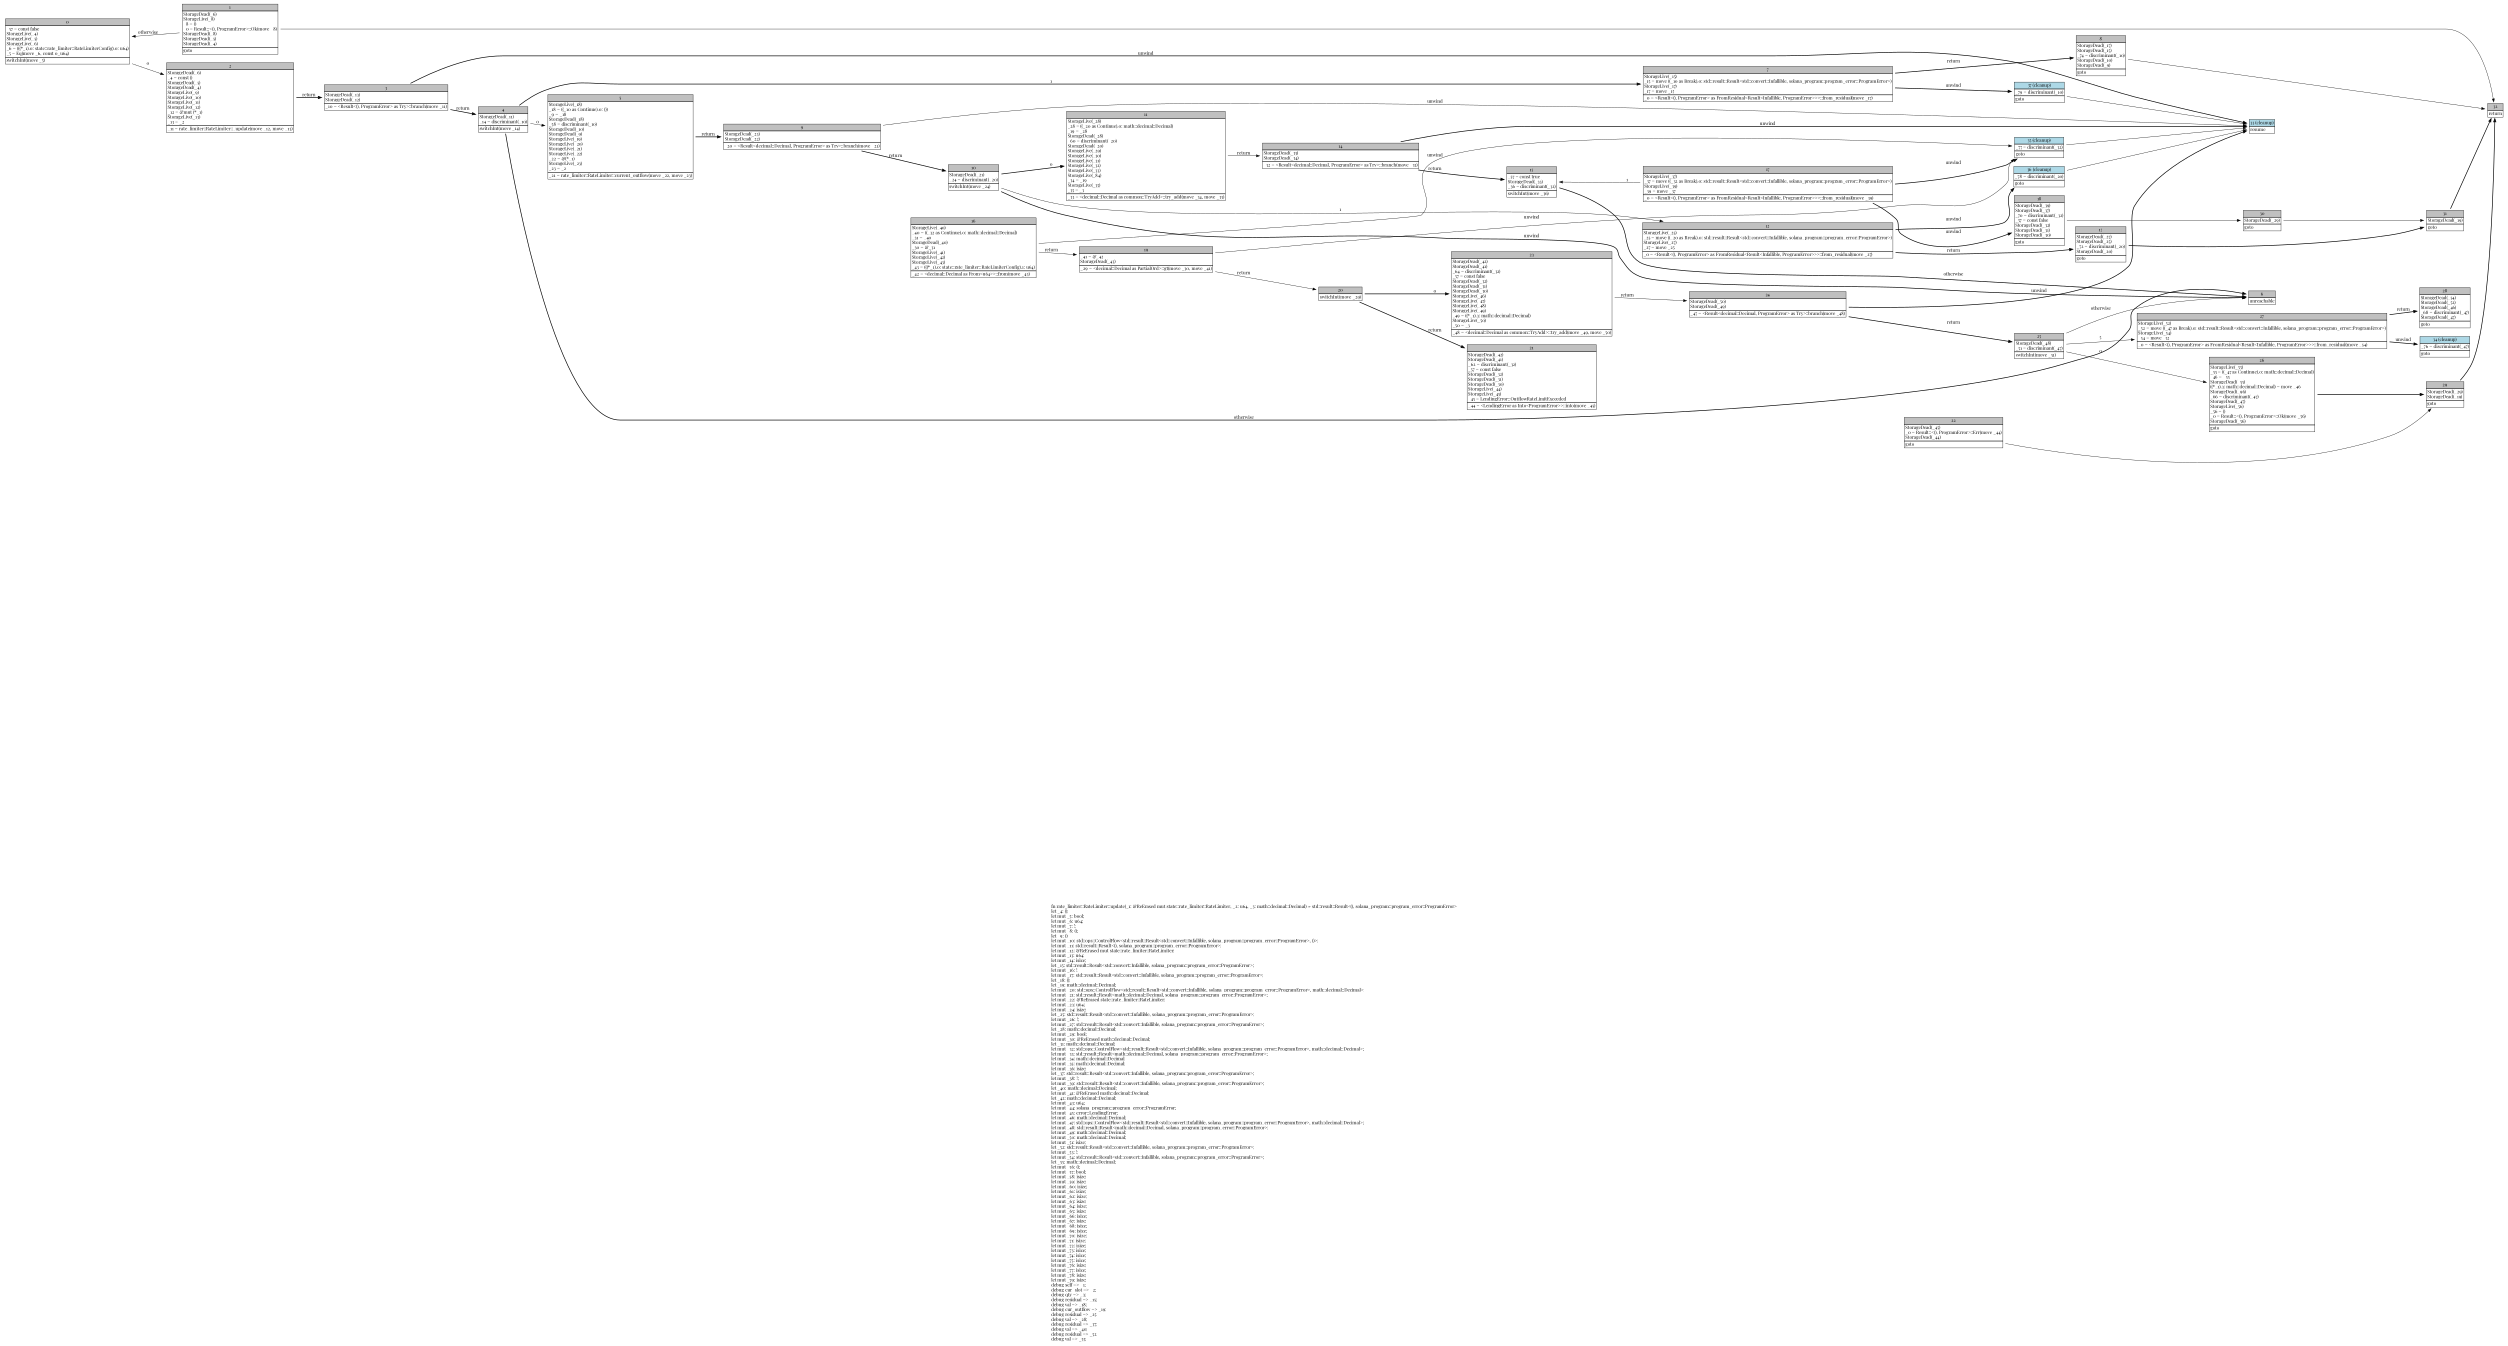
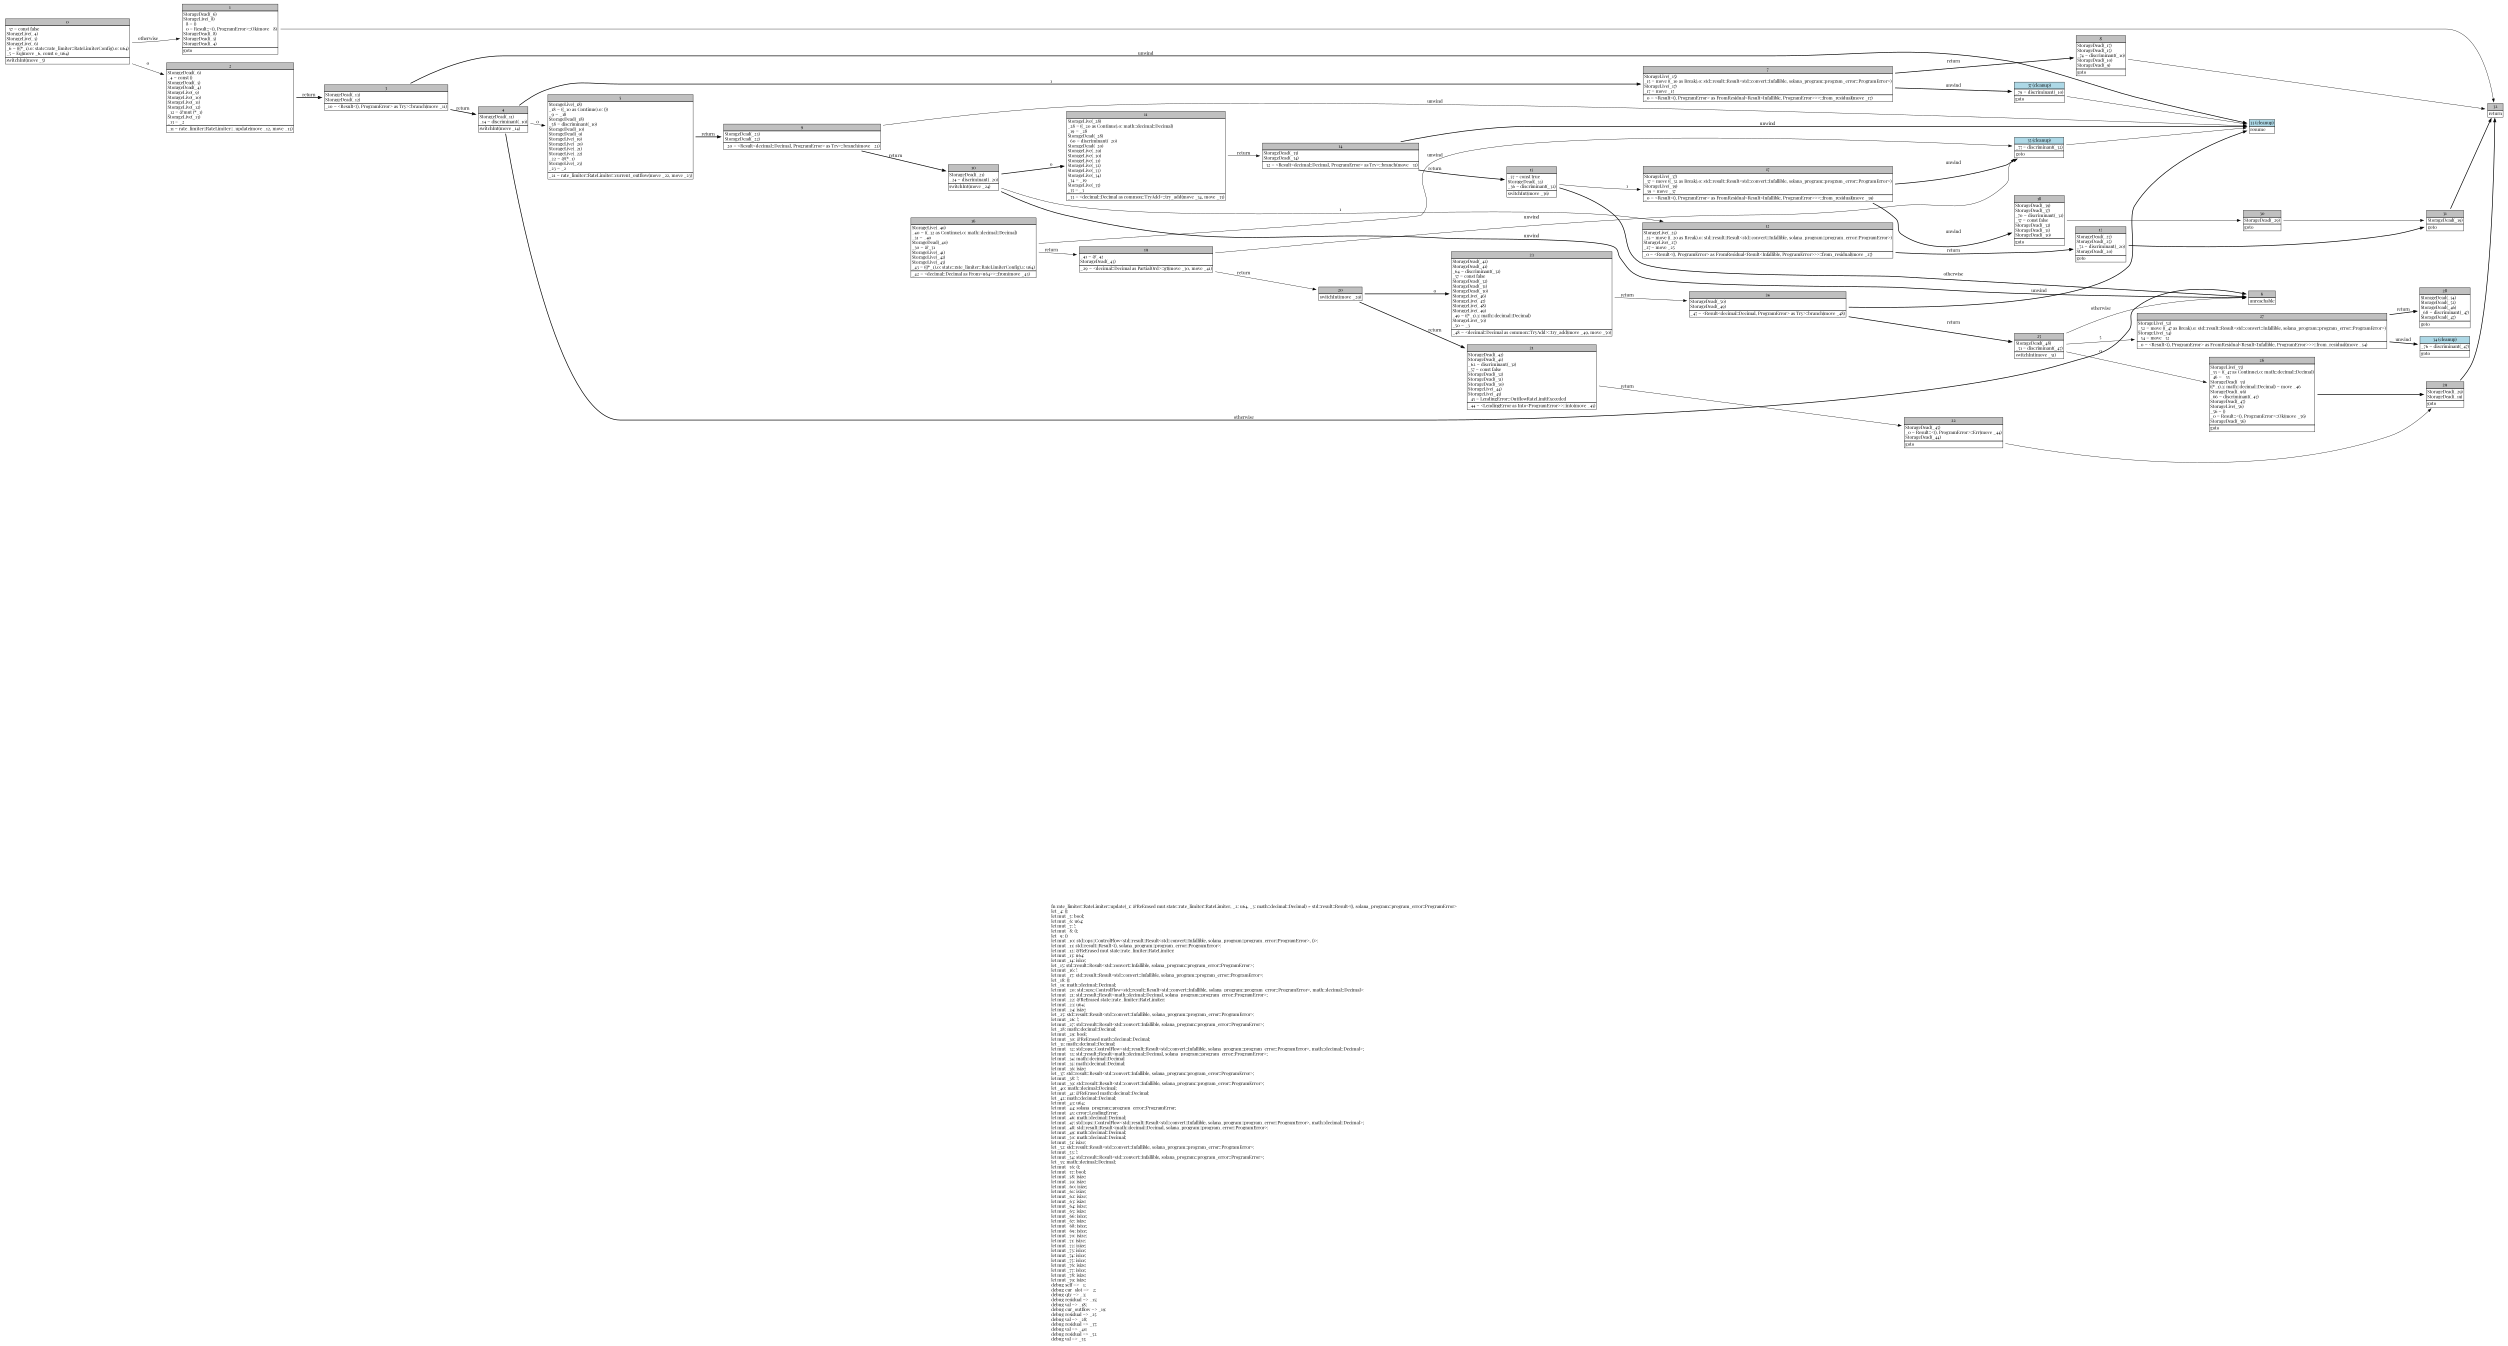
(157, 35) -> (154, 41)
(1084, 176) -> (1084, 176)
(2039, 177) -> none
(1601, 182) -> (1598, 188)
none -> (1741, 405)
